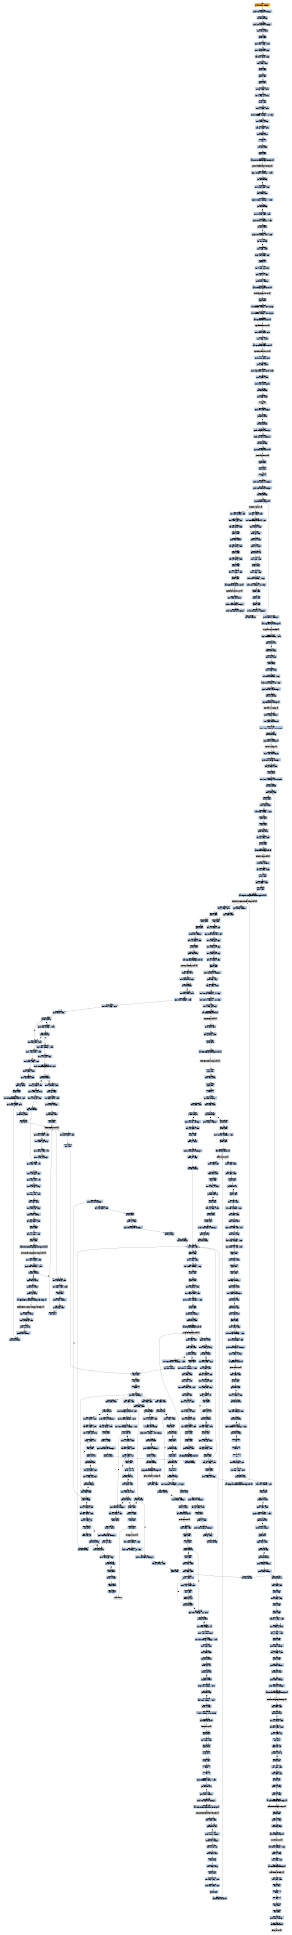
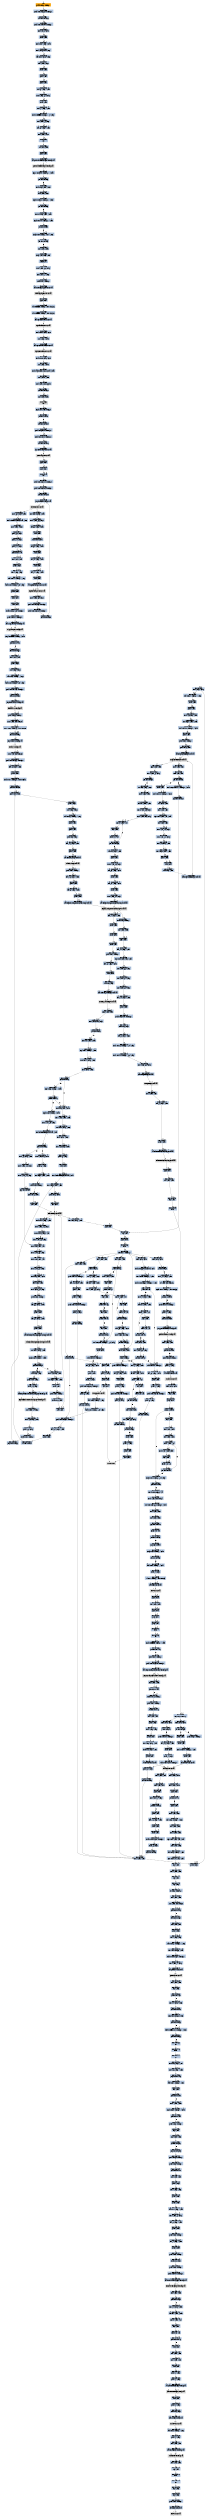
(193, 1256) -> (204, 1278)
(74, 1347) -> (122, 1361)
